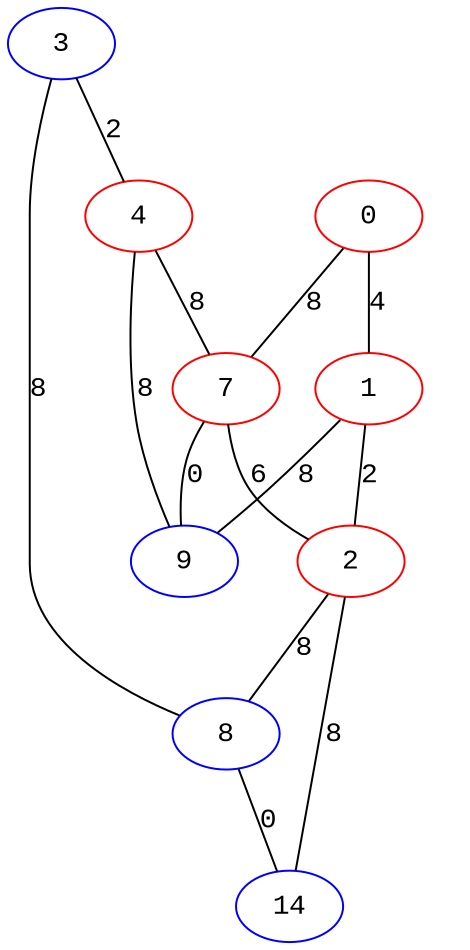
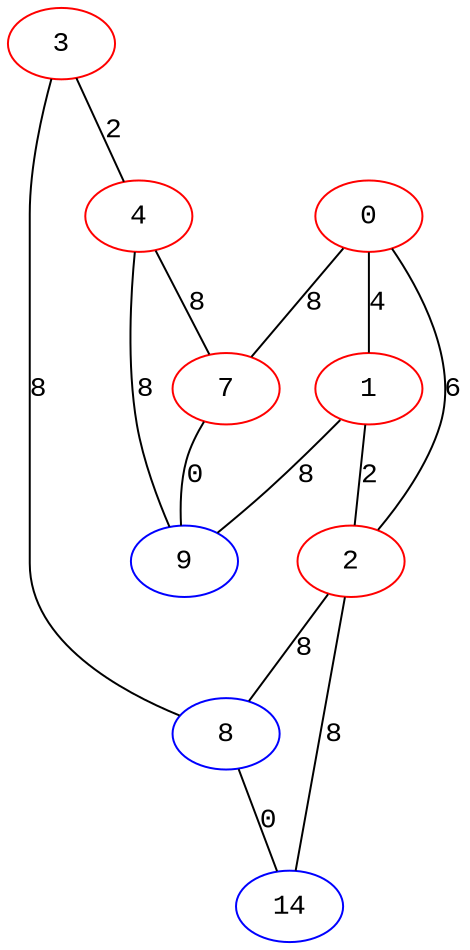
(61, 44) -> (61, 44)
(248, 487) -> (445, 392)
